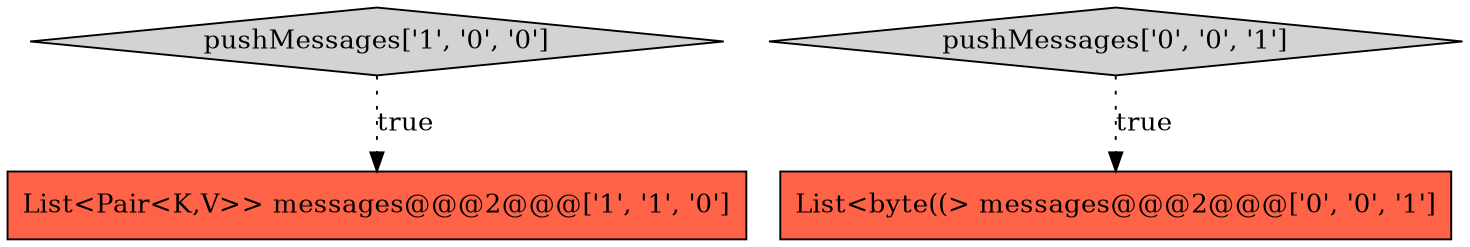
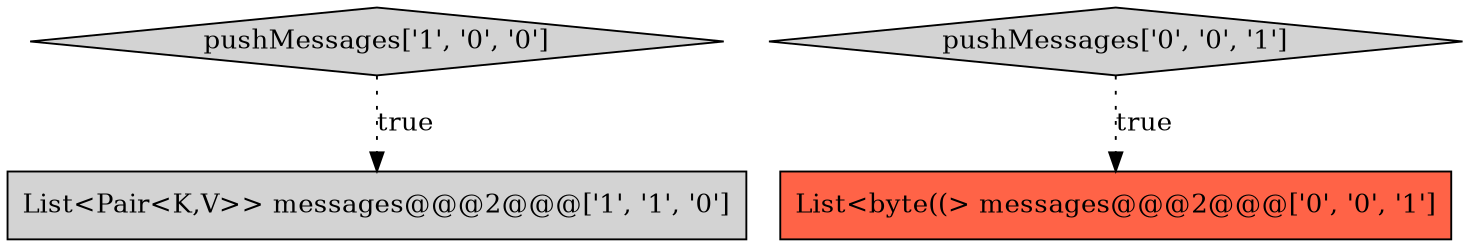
(377, 205) -> (377, 205)
